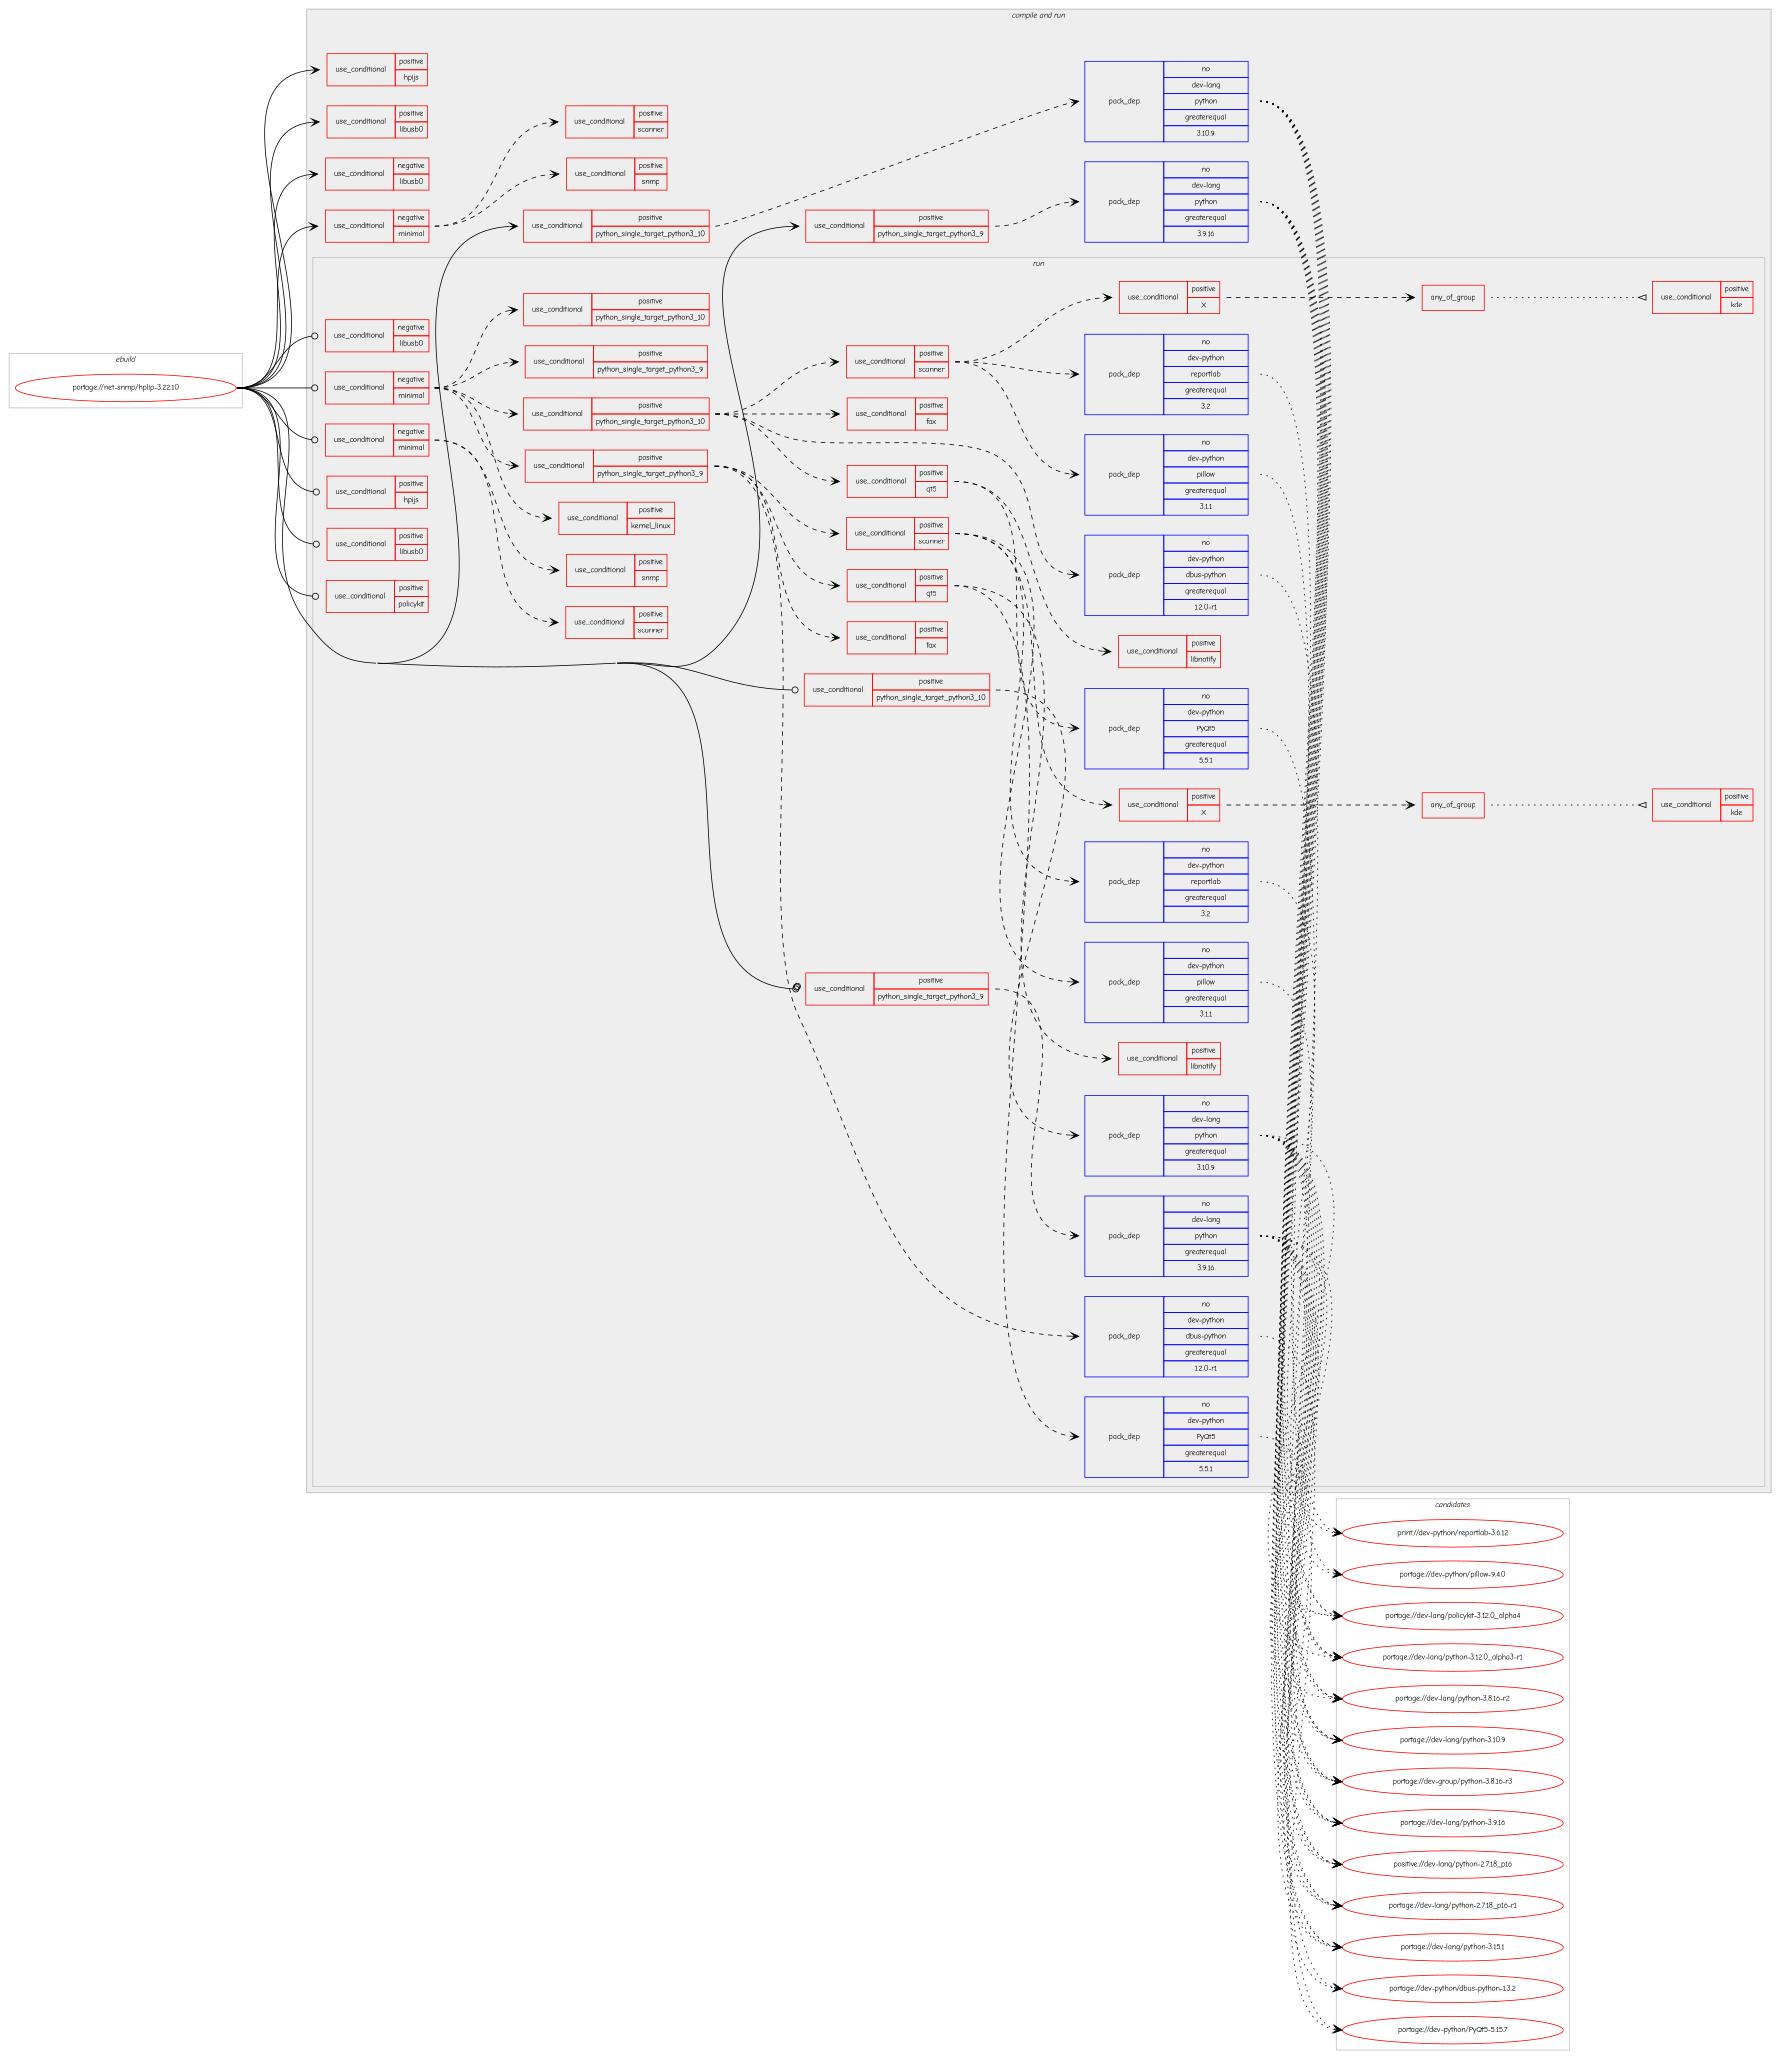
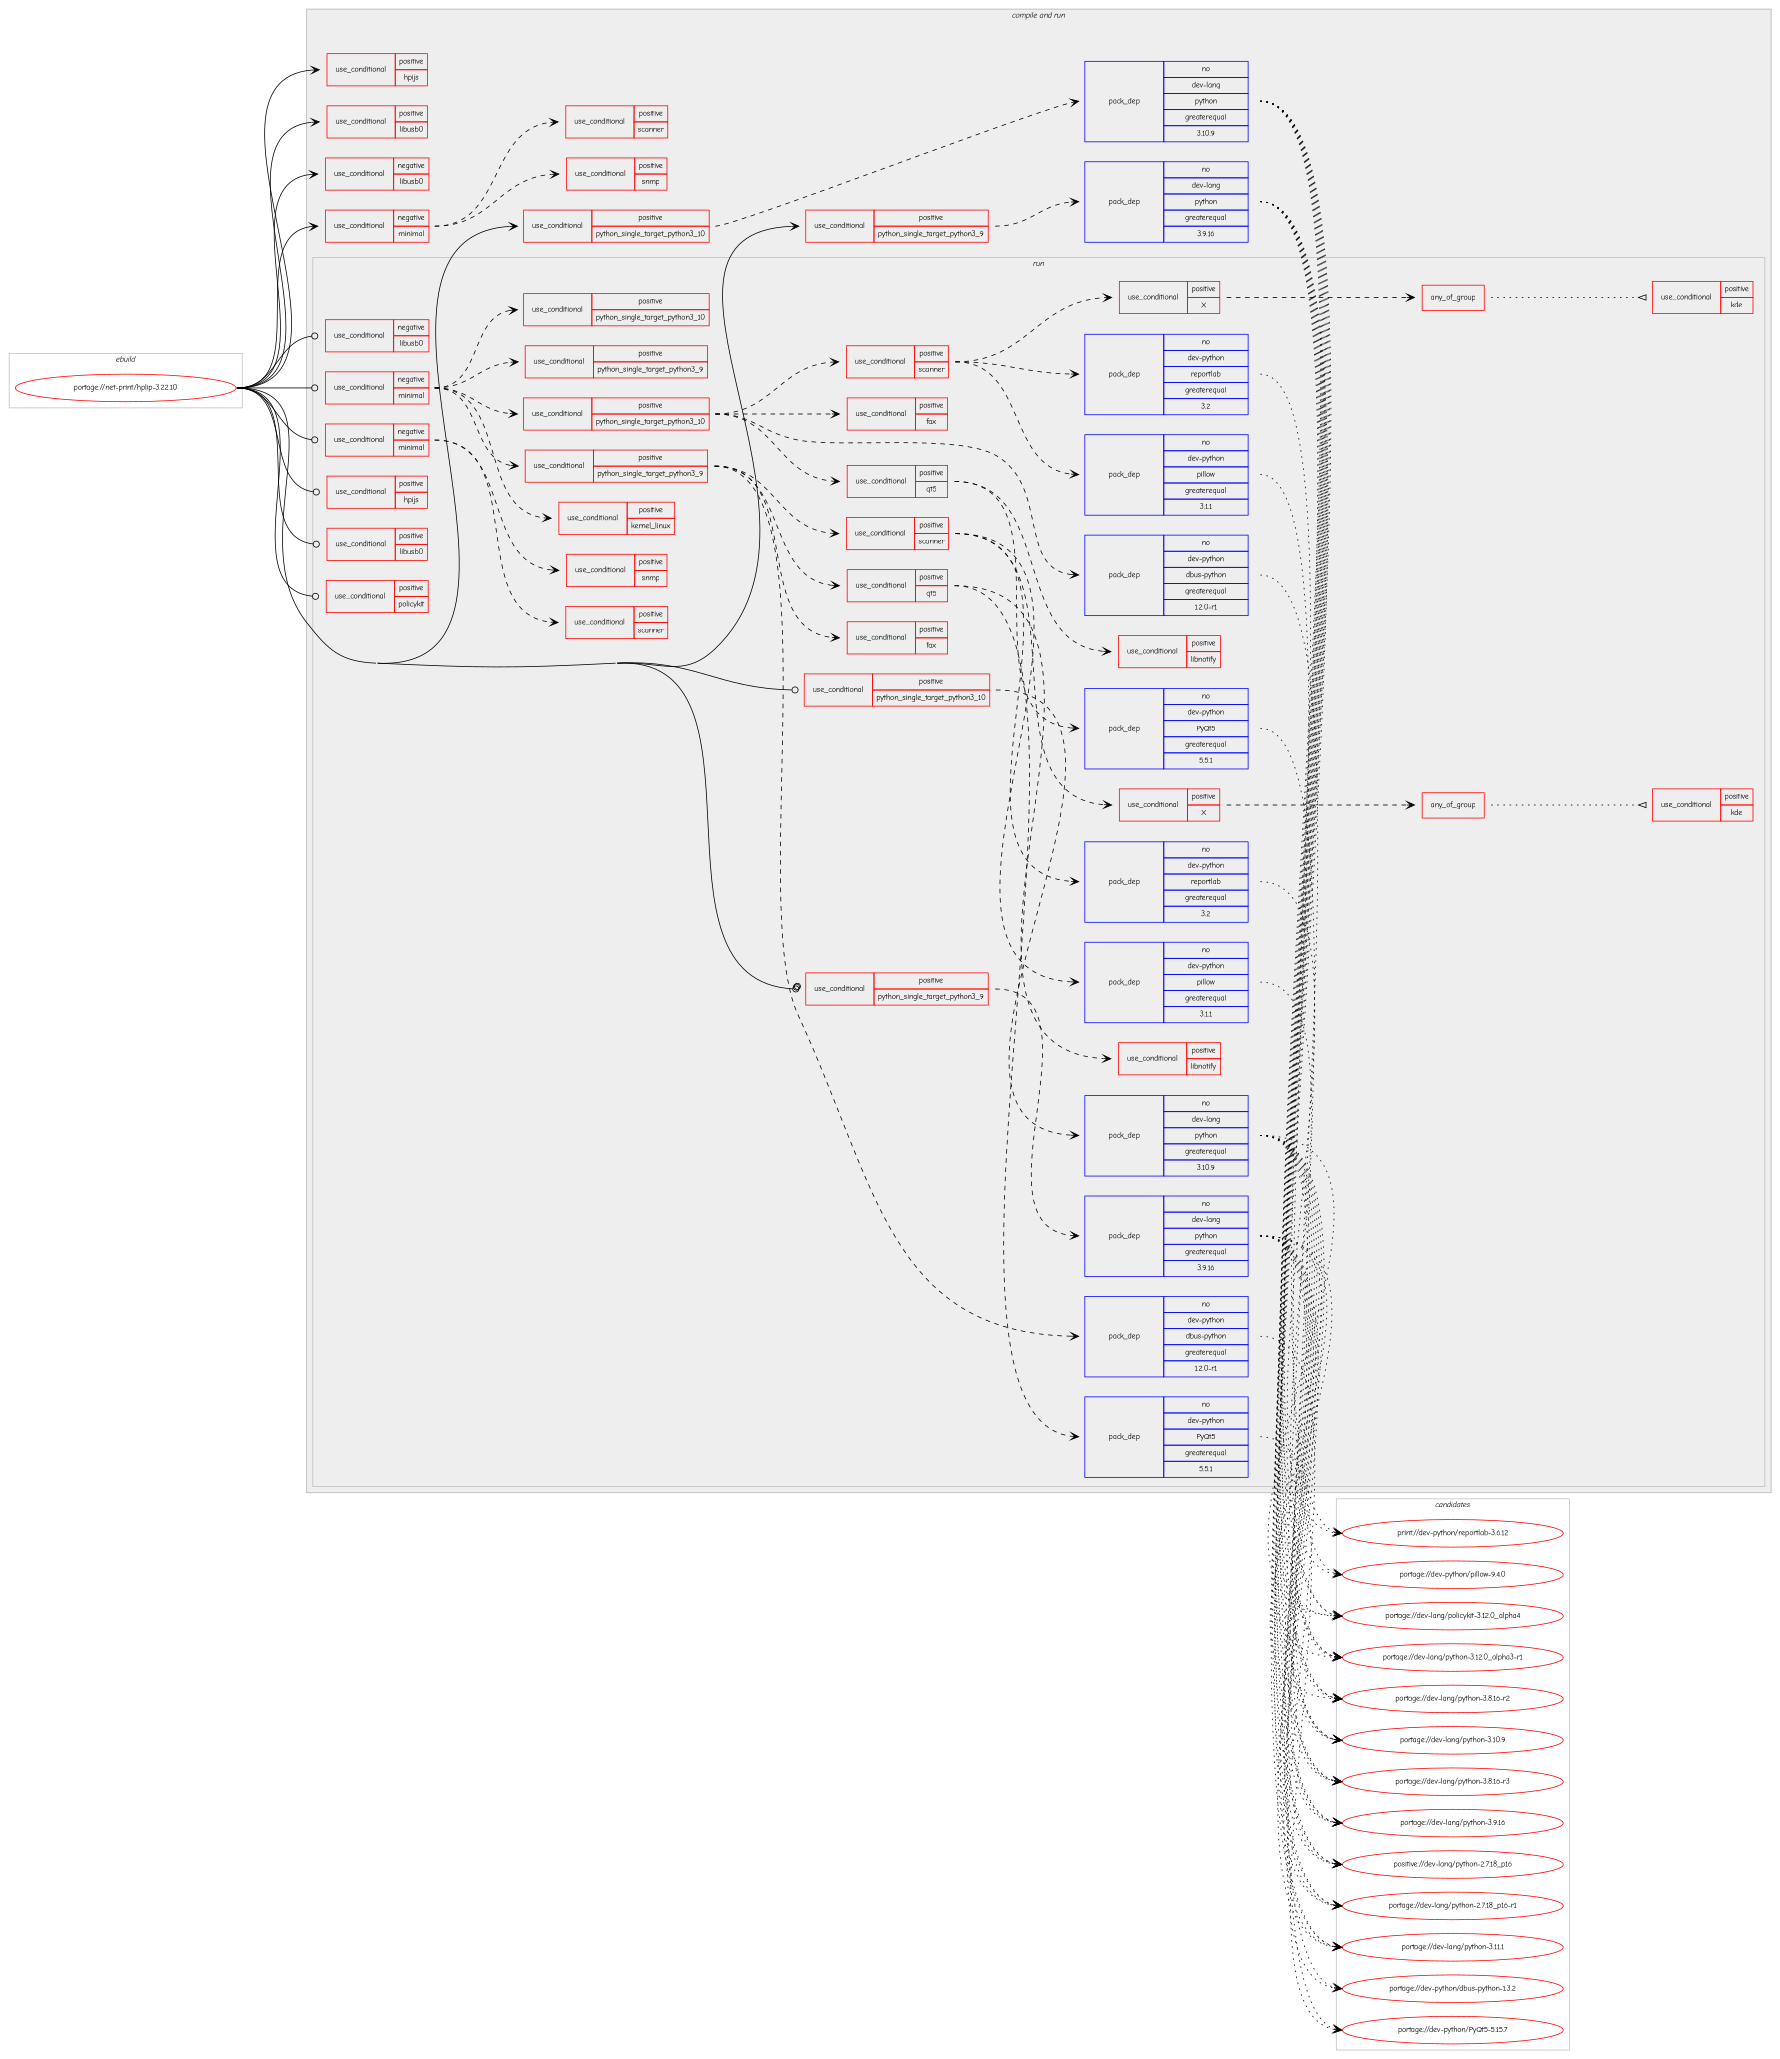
(126, 388) -> (126, 388)
(1453, 1782) -> (1453, 1782)
(1453, 1947) -> (1453, 1947)
